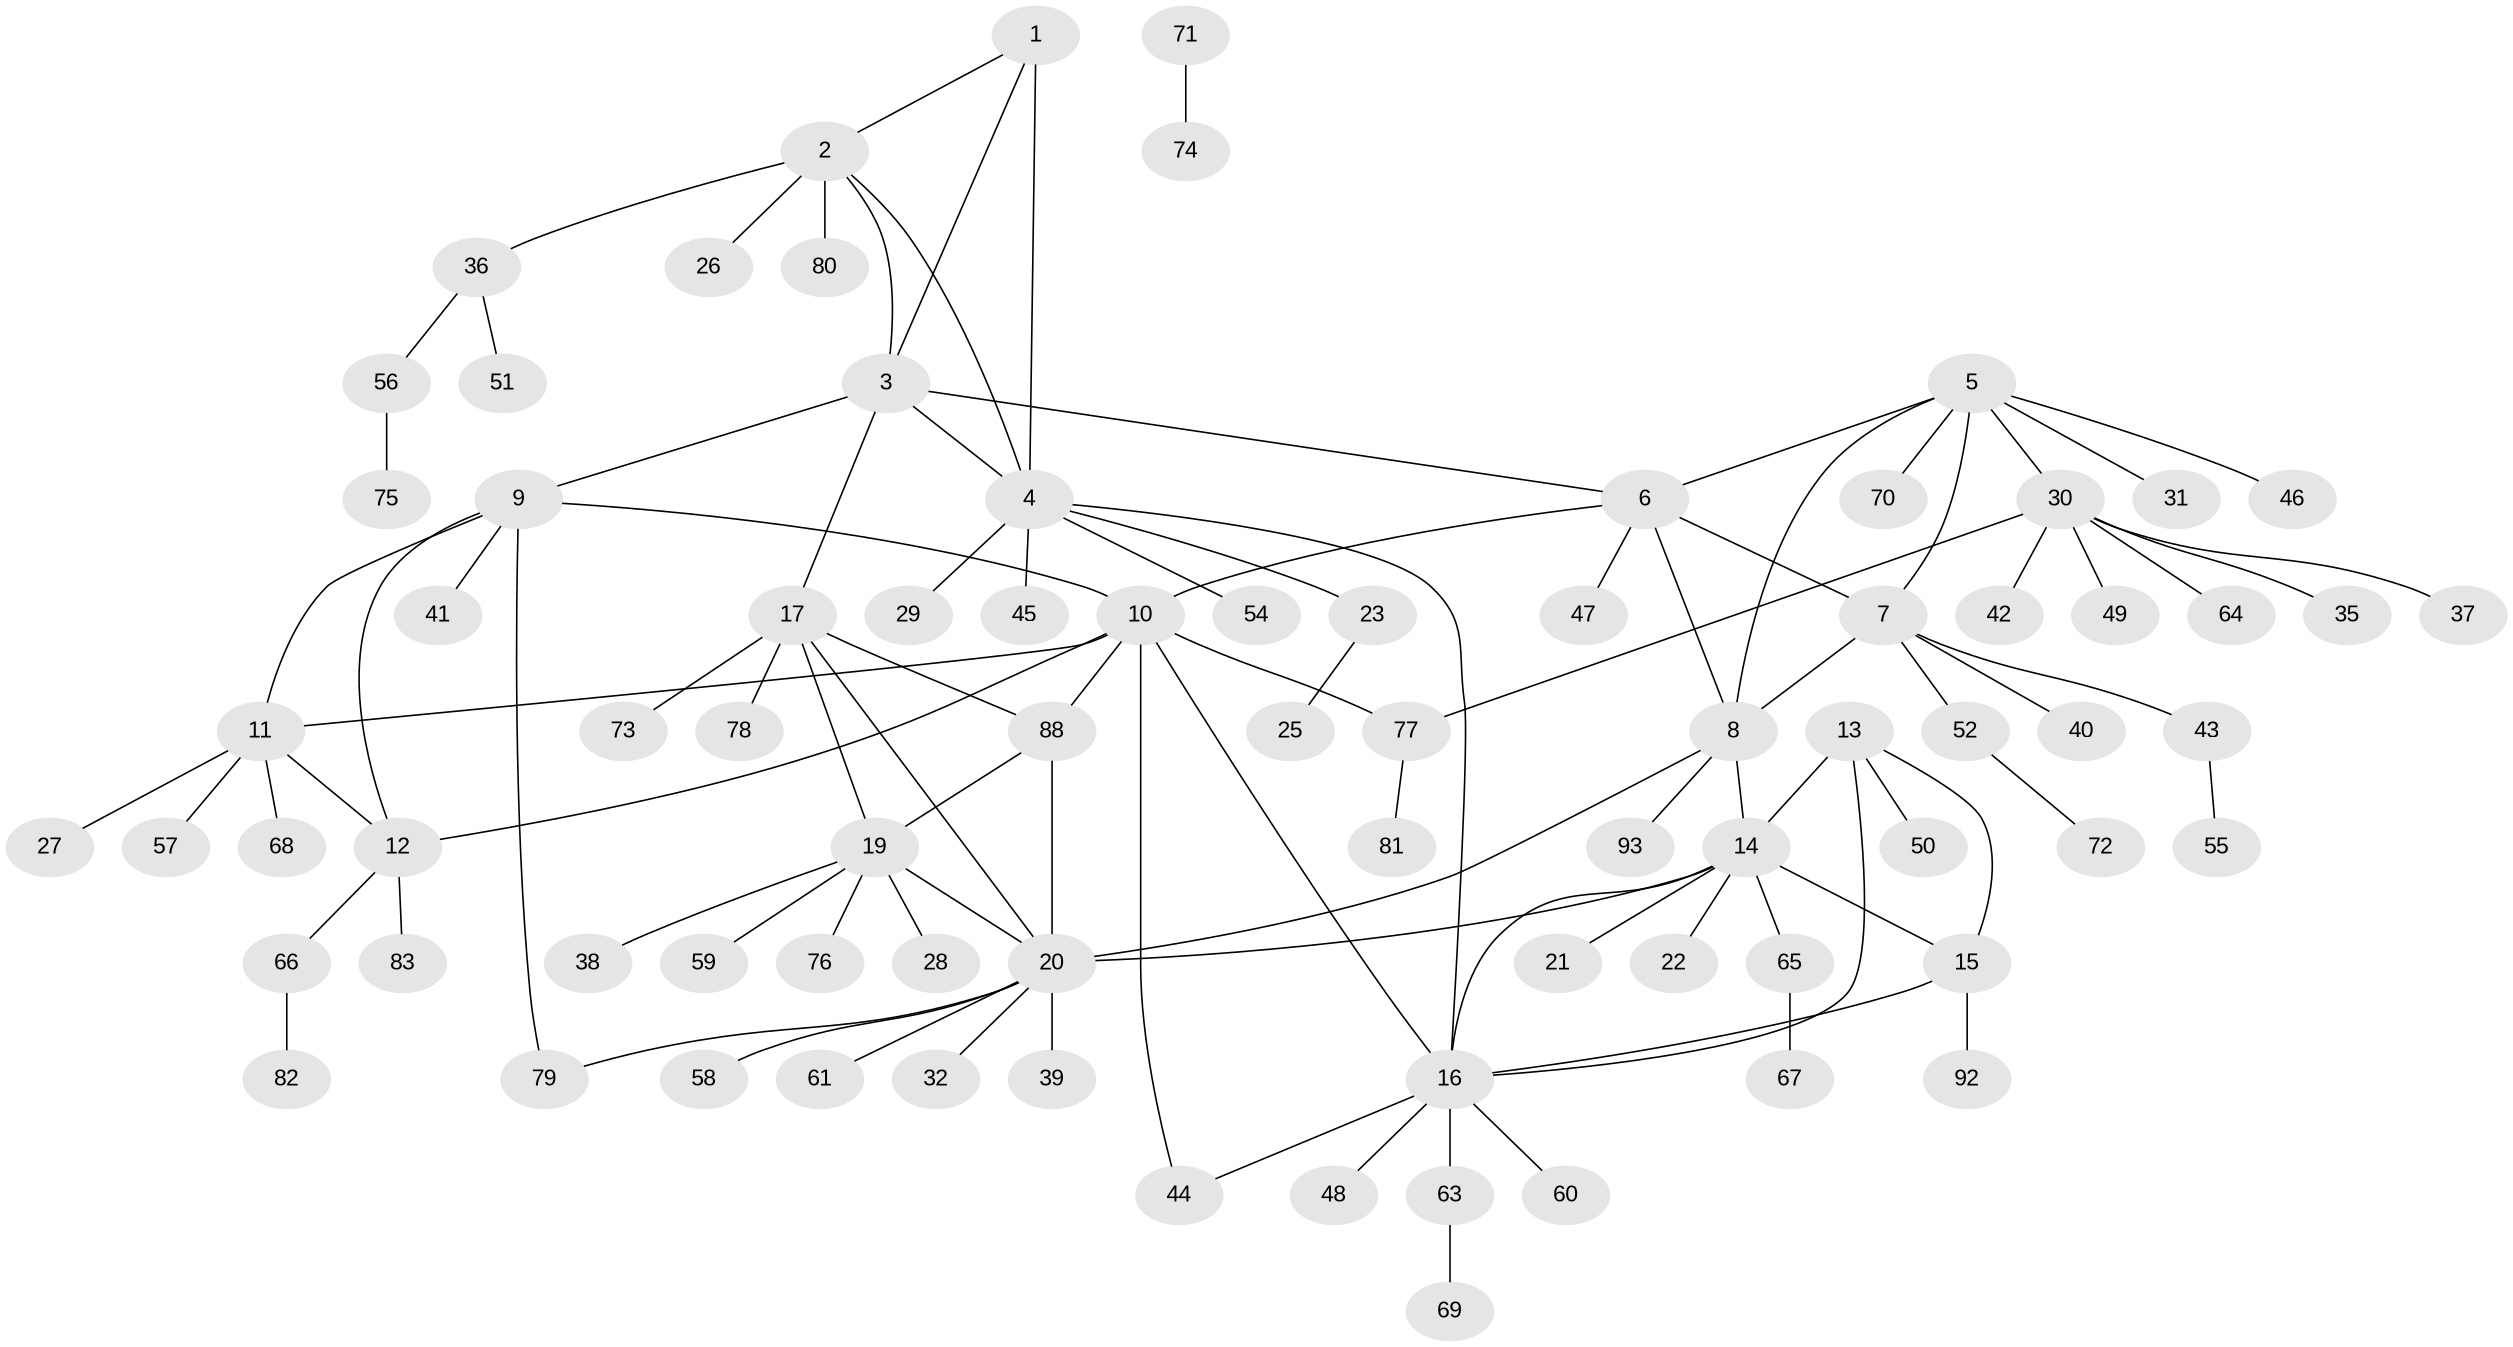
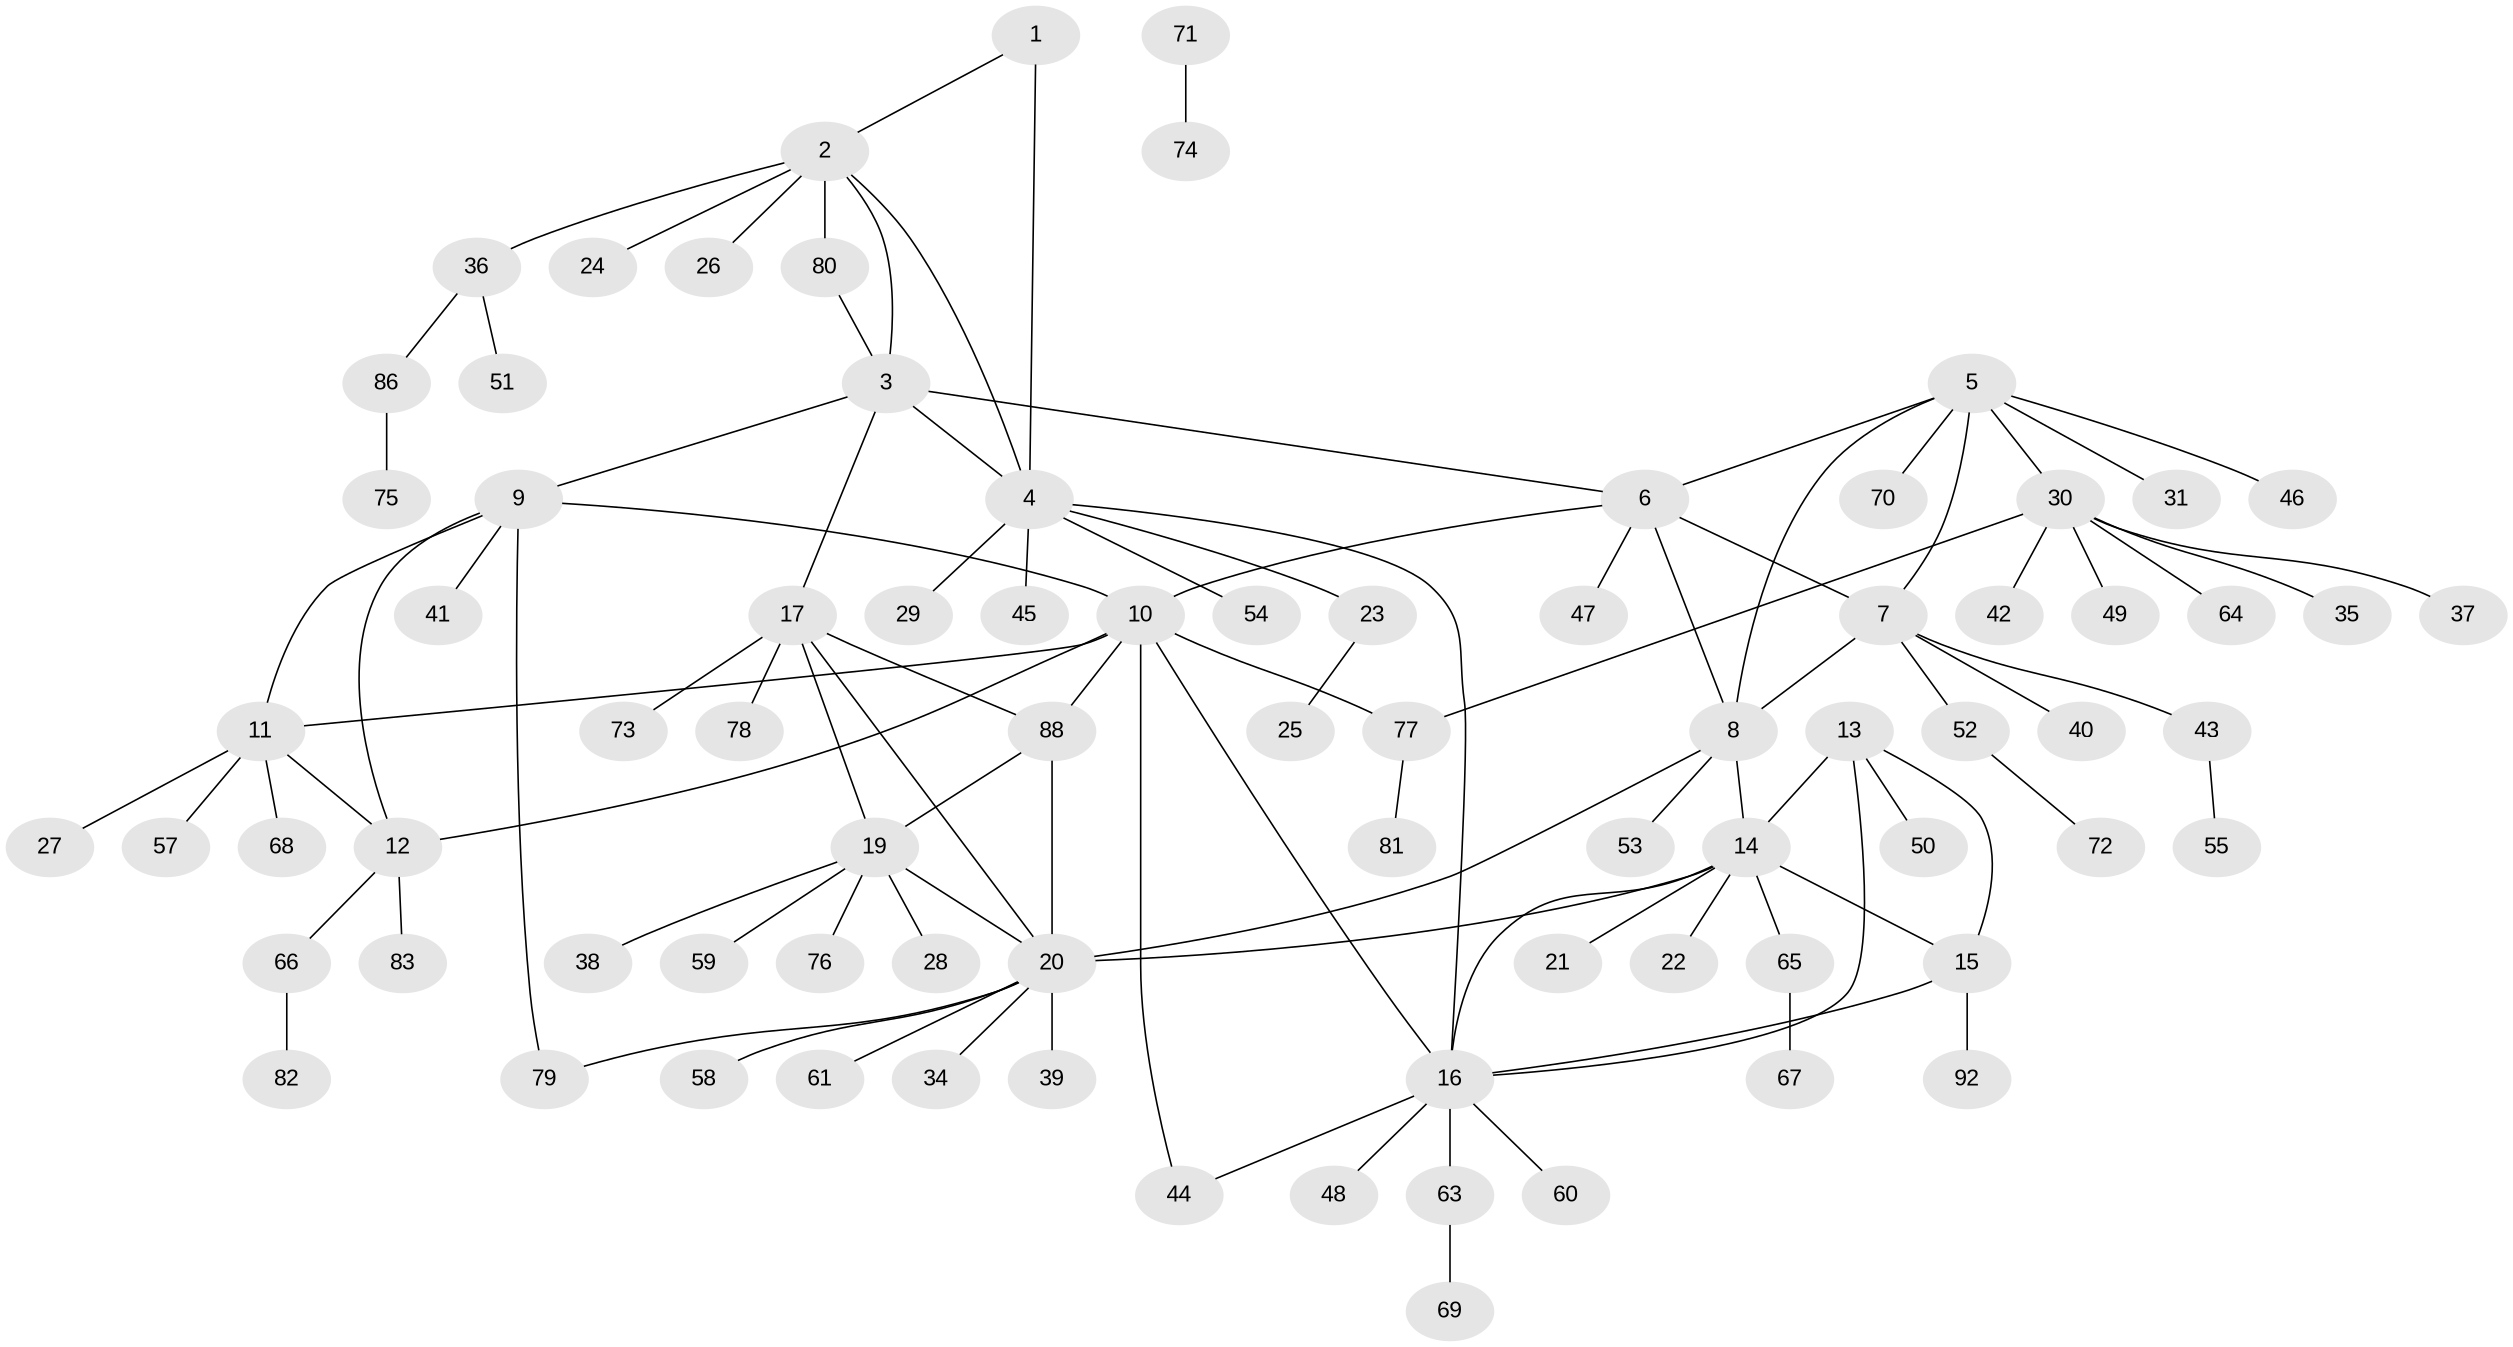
(961, 209) -> (856, 326)
none -> (593, 267)
(387, 383) -> (387, 383)
(1630, 847) -> (1630, 847)
(936, 1079) -> (936, 1079)
